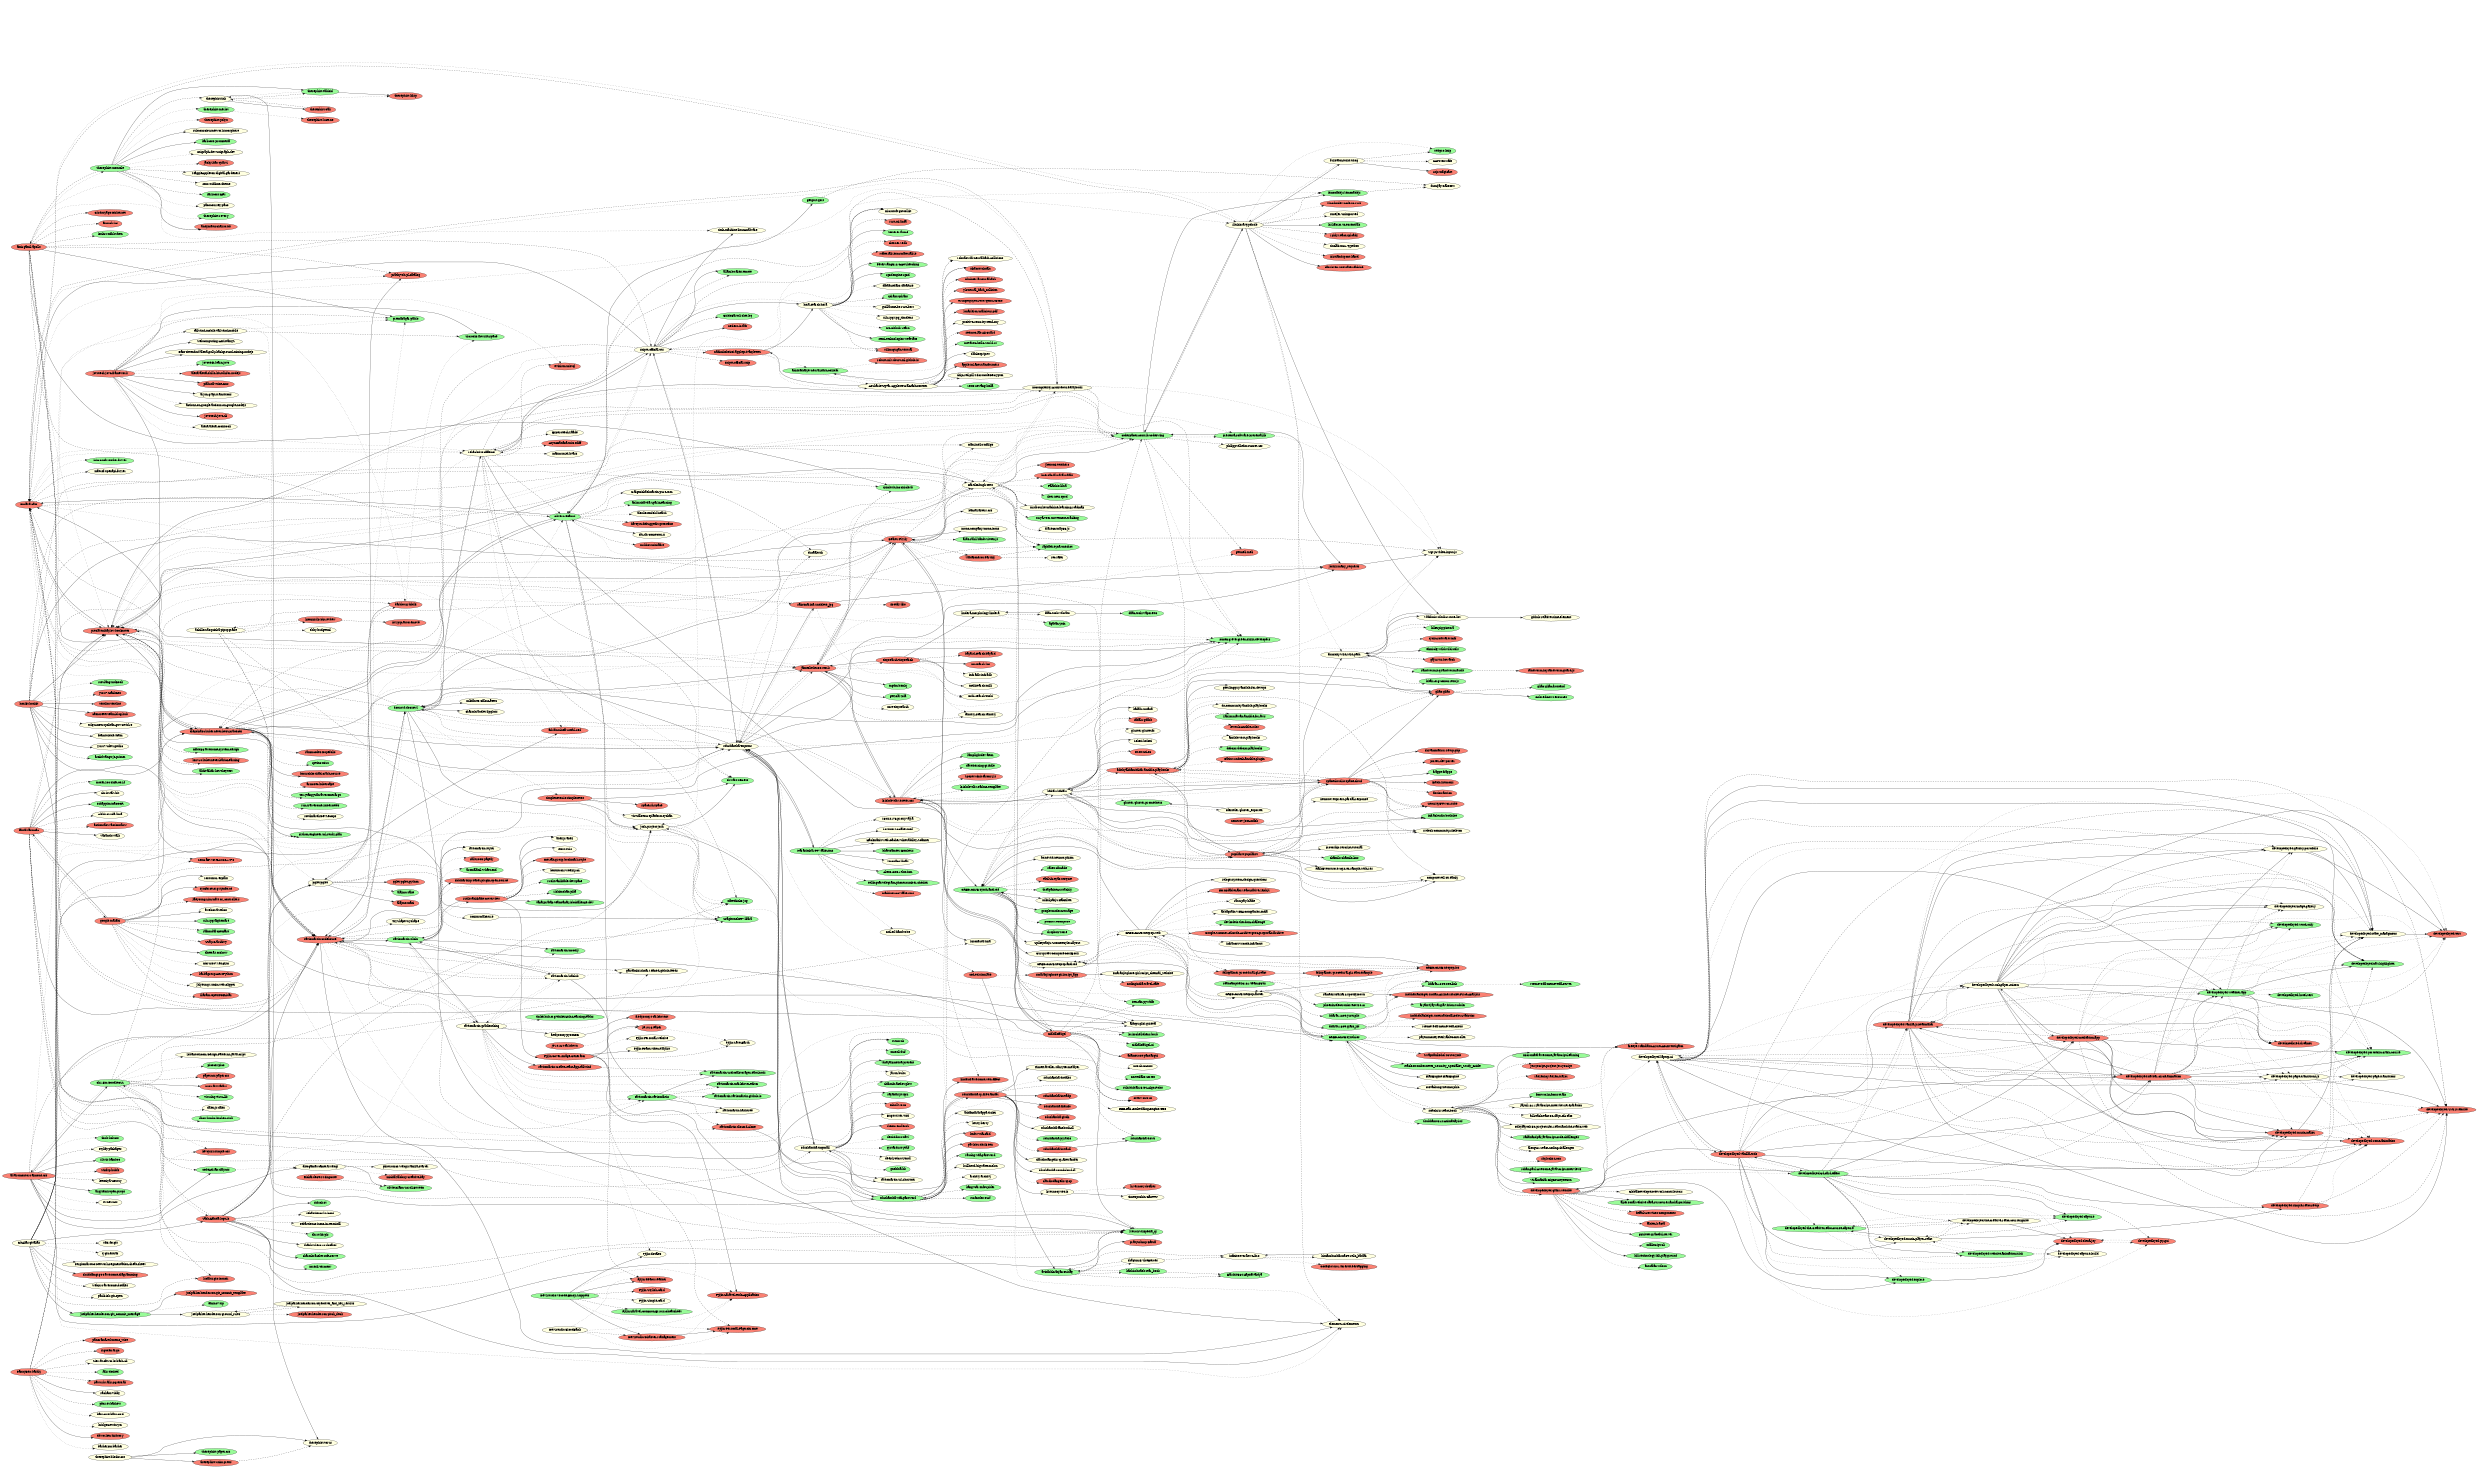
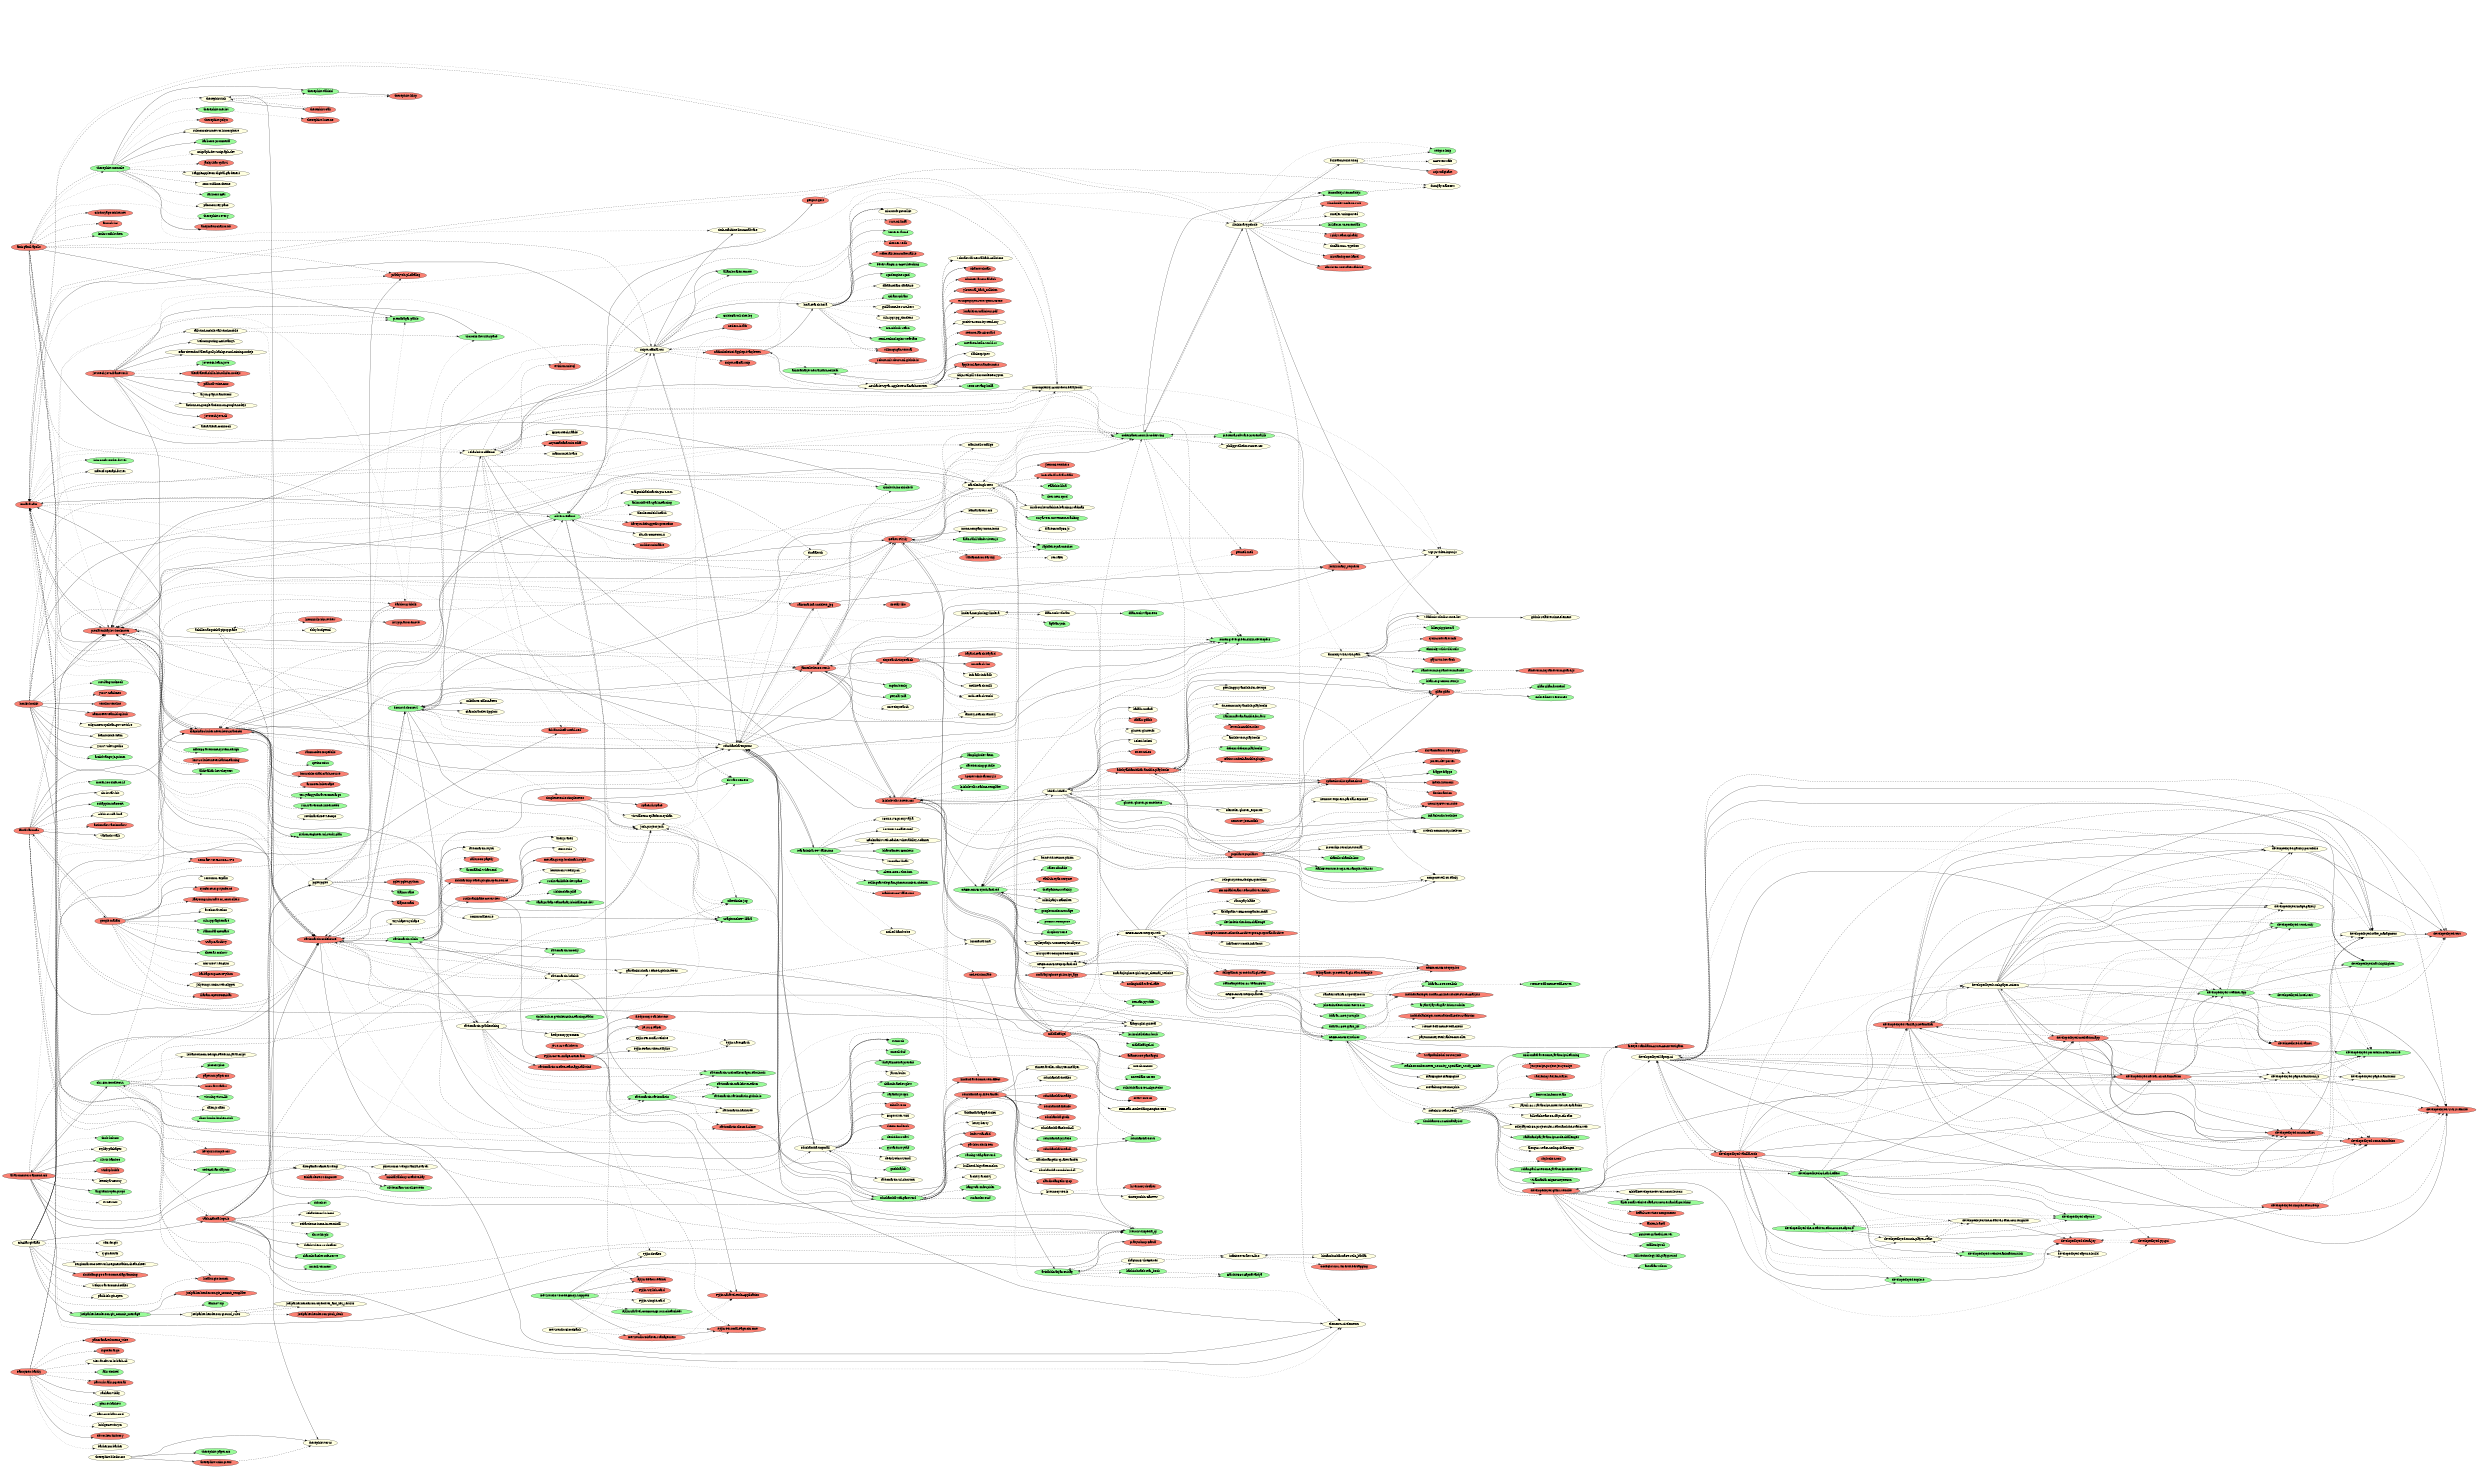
(815, 200) -> (815, 200)
(706, 814) -> (706, 814)
(1344, 869) -> (1344, 869)
(2296, 1057) -> (2345, 1026)
(851, 1166) -> (850, 1084)
